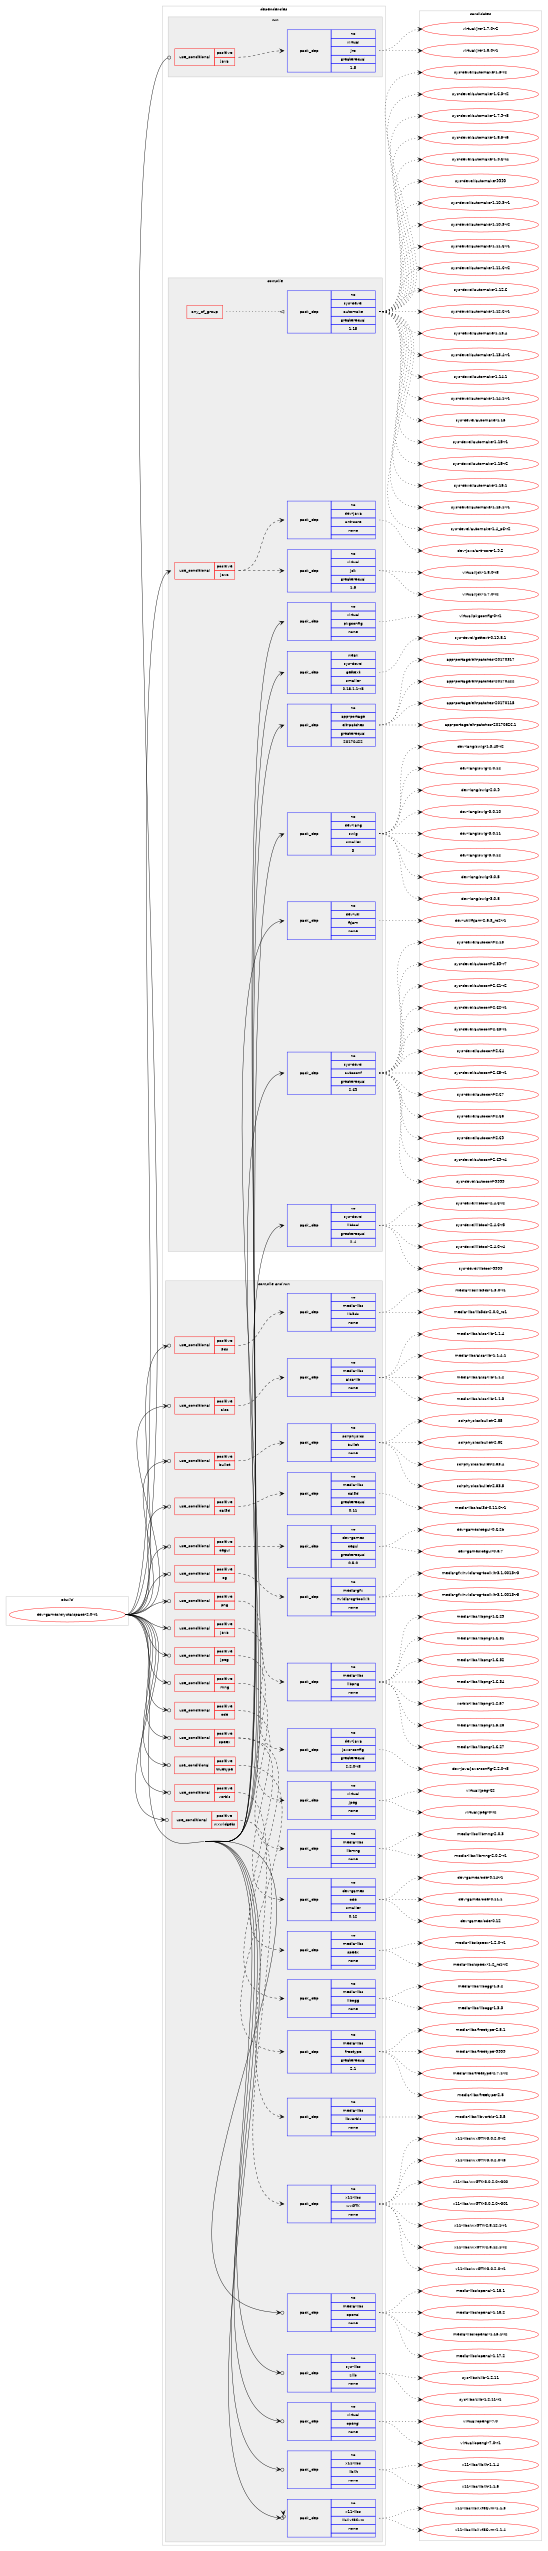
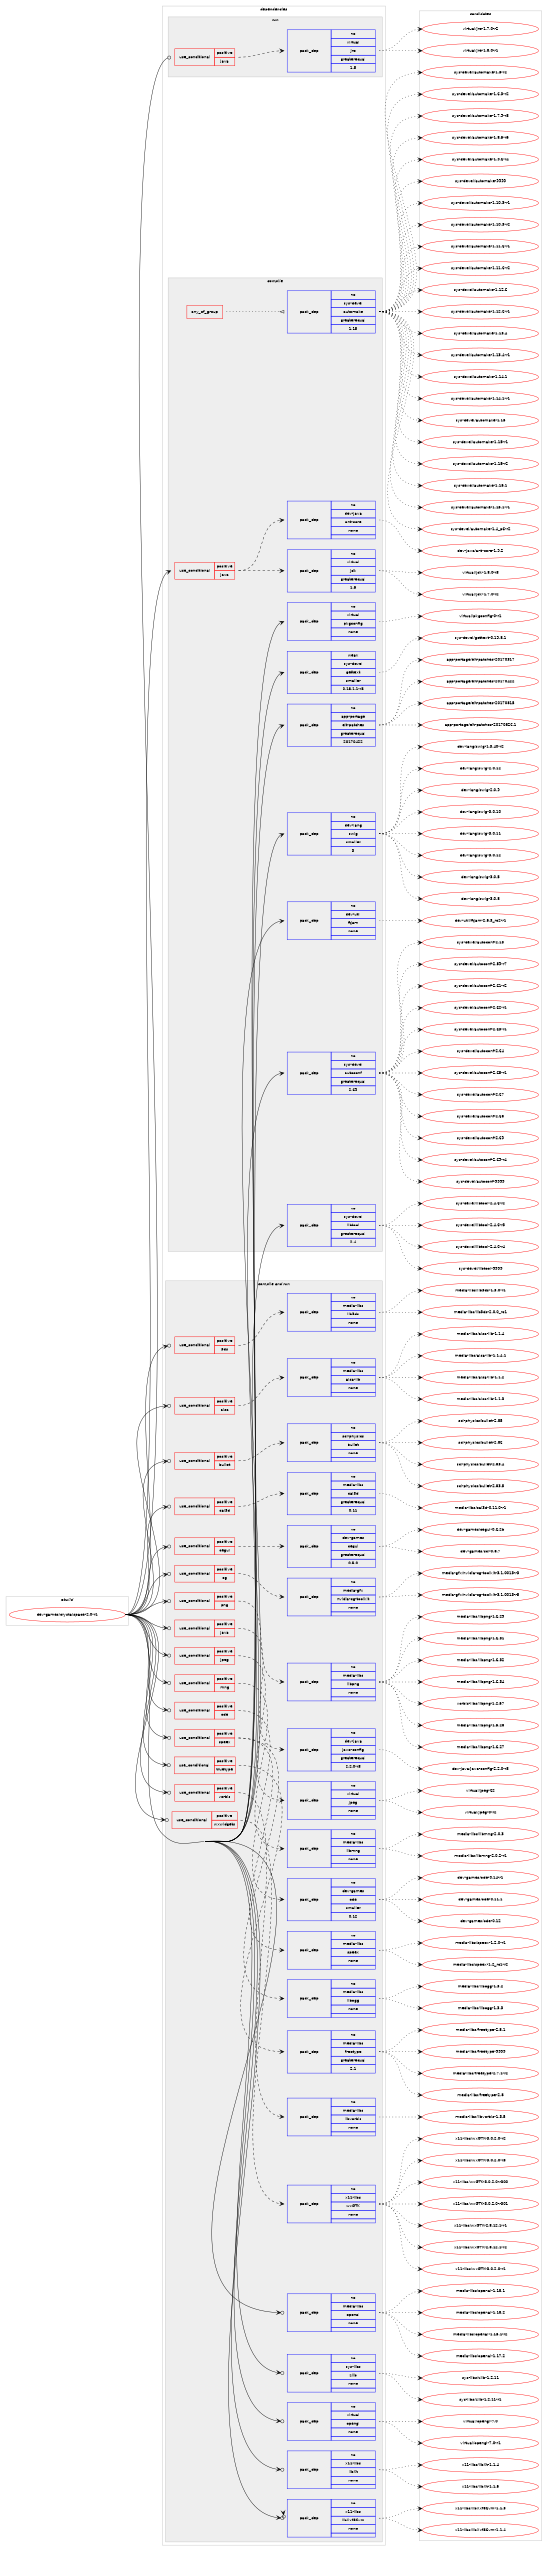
(481, 703) -> (481, 703)
(481, 1552) -> (481, 1552)
